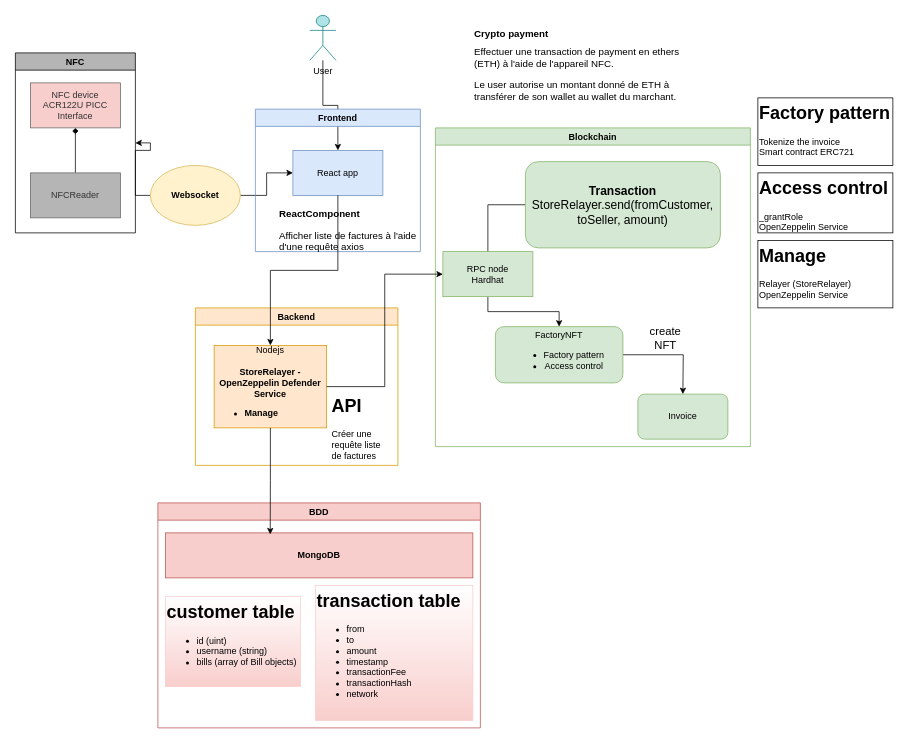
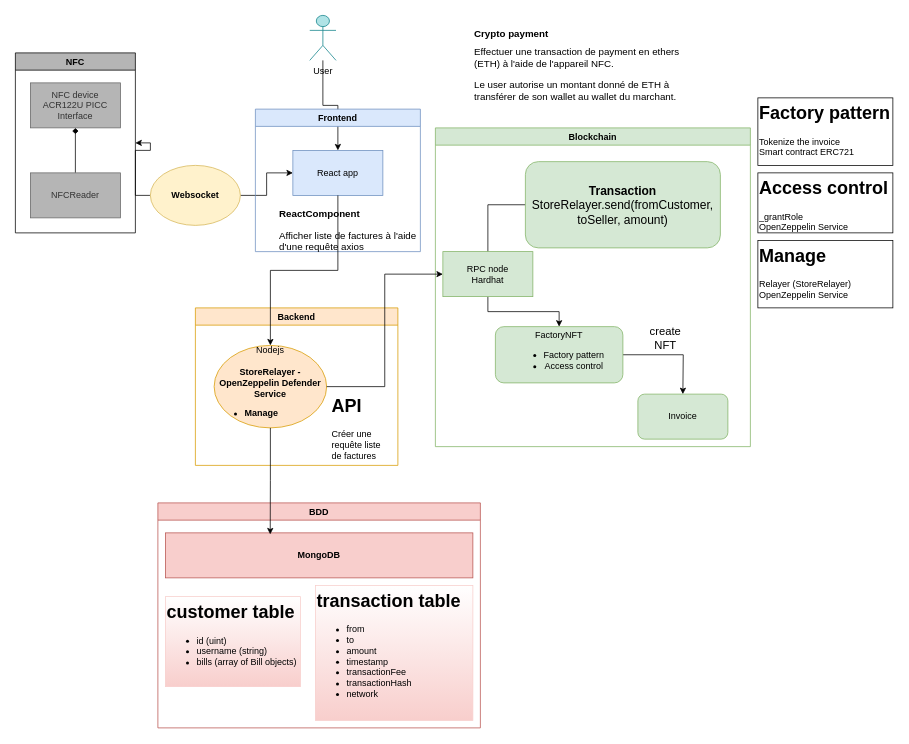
(75, 105) -> (75, 105)
(270, 387) -> (270, 387)
